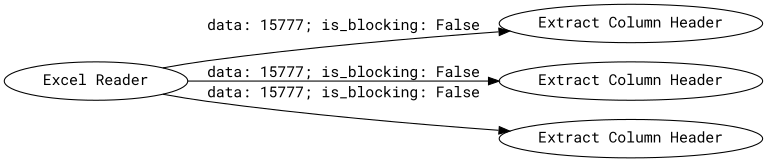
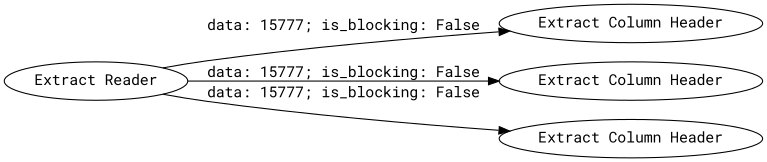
(96, 81) -> (96, 81)
